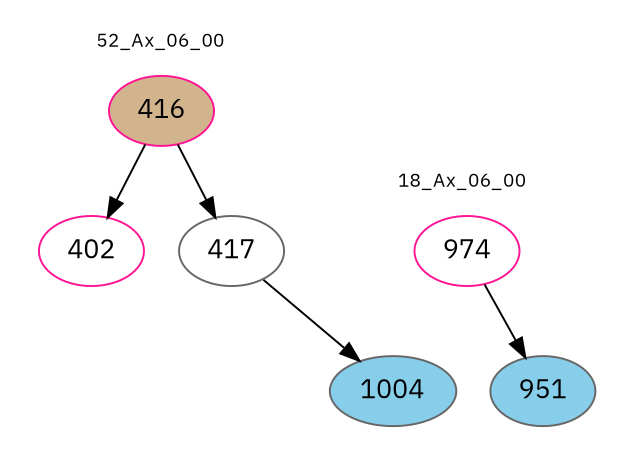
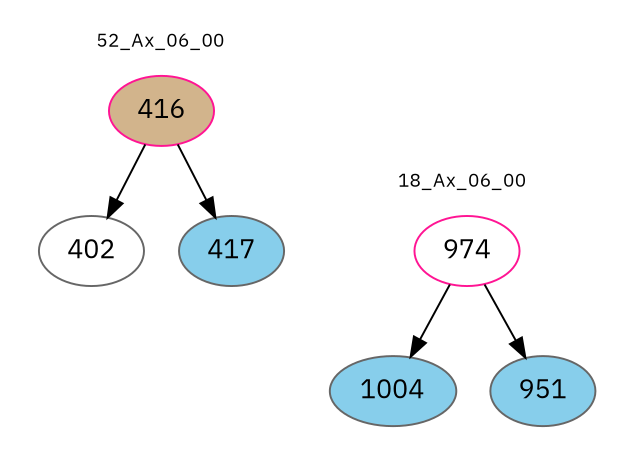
(91, 251) -> (91, 251)
(232, 251) -> (232, 251)
(304, 314) -> (435, 312)
